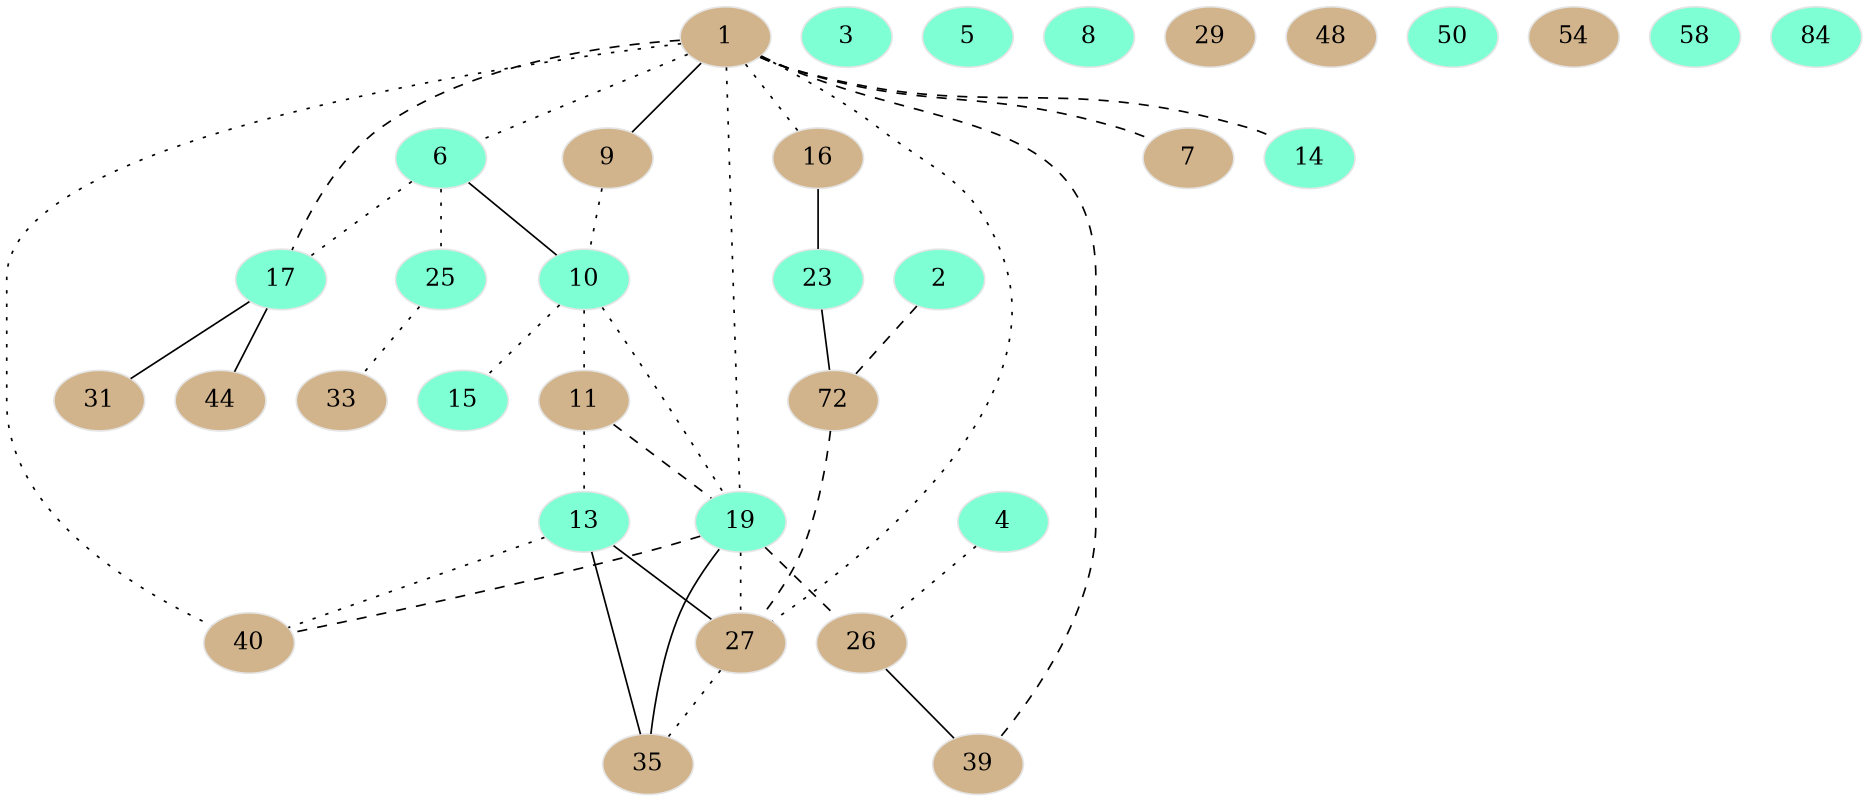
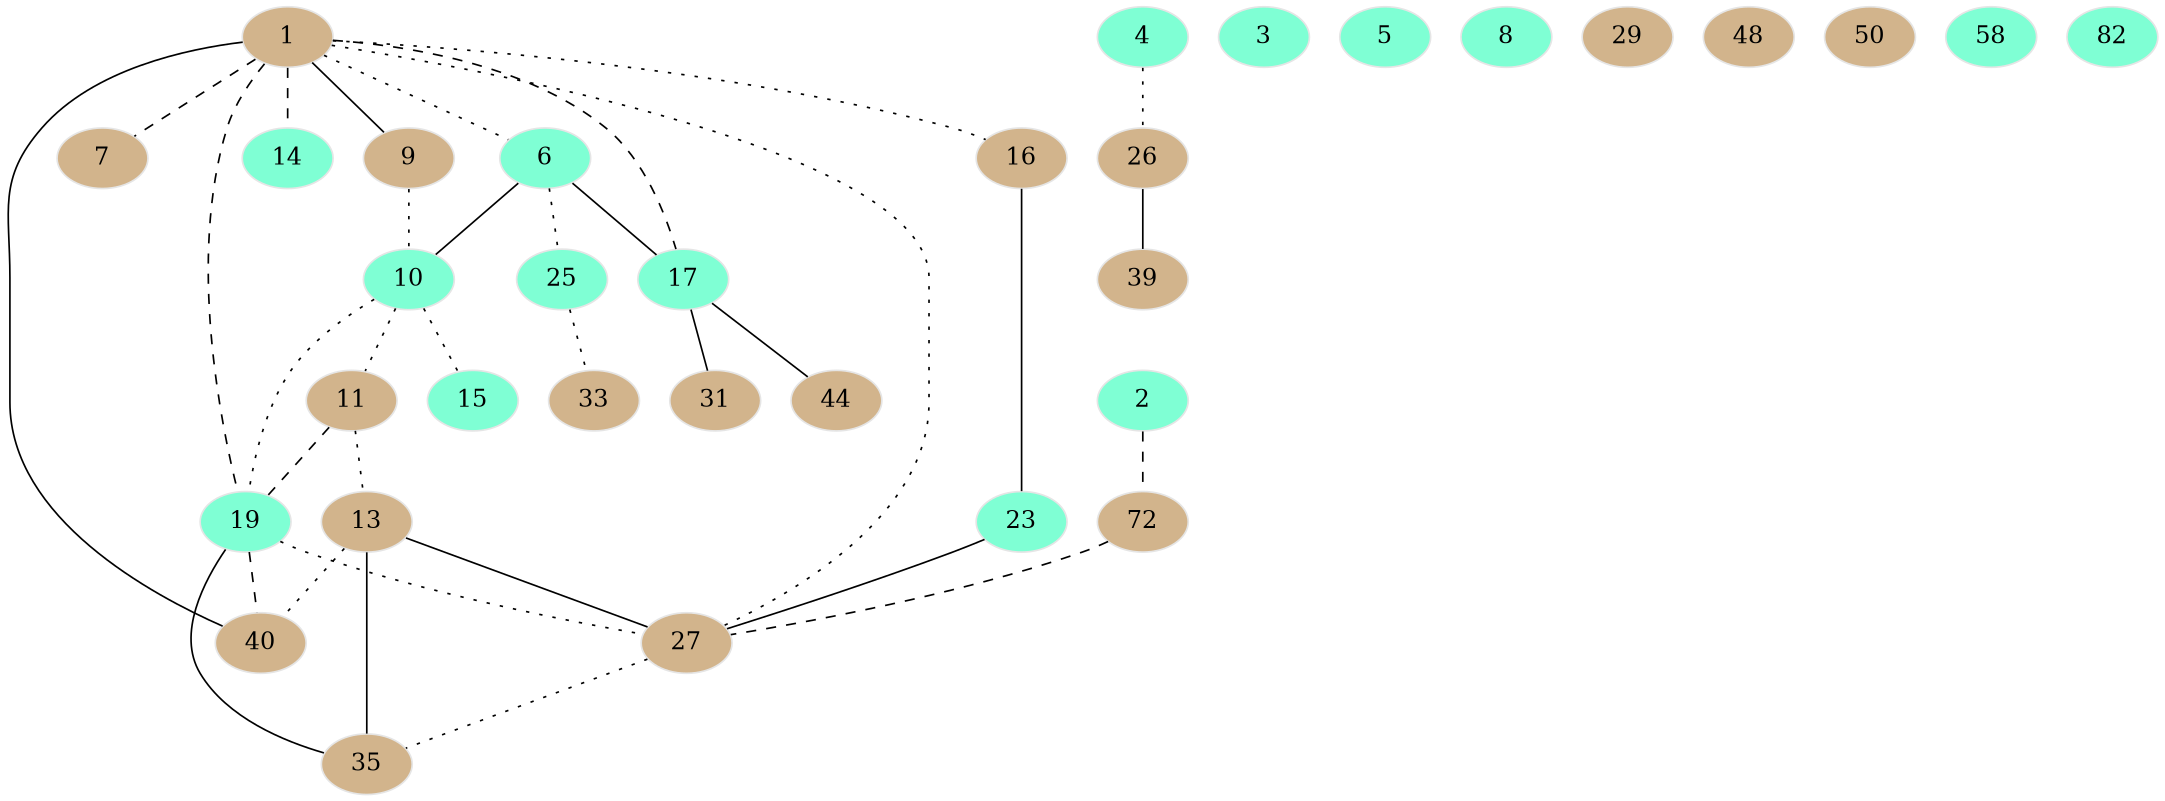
(1453, 37) -> (1870, 37)
(1574, 37) -> none
(1816, 37) -> (2112, 37)
(107, 176) -> (10, 312)
(361, 219) -> (614, 219)
(733, 279) -> (209, 273)
(1096, 302) -> none
(826, 340) -> (857, 586)
(584, 522) -> (367, 522)
(801, 582) -> none
